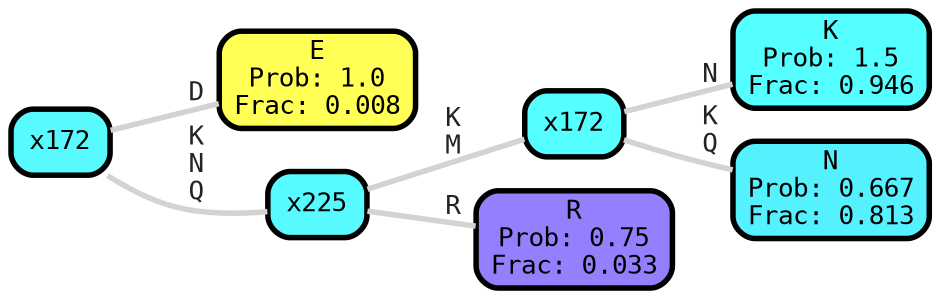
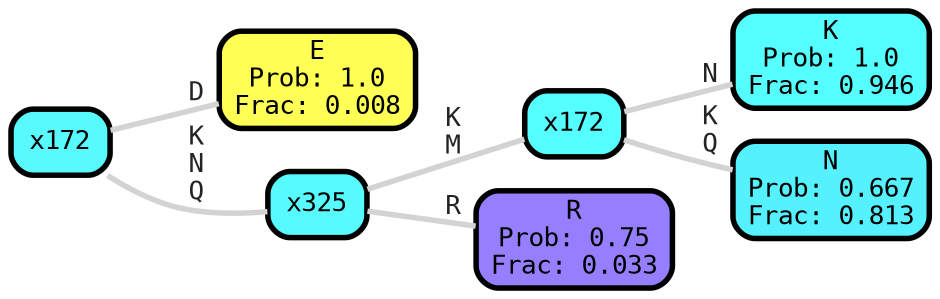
(831, 60) -> (831, 60)
(317, 205) -> (317, 205)
